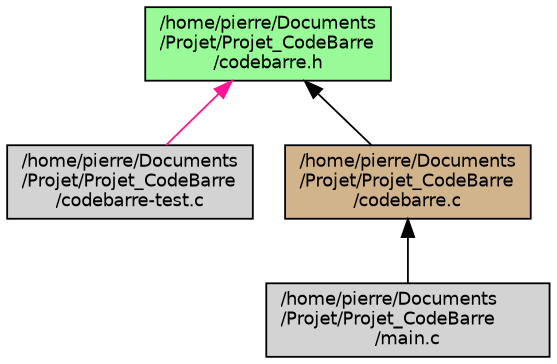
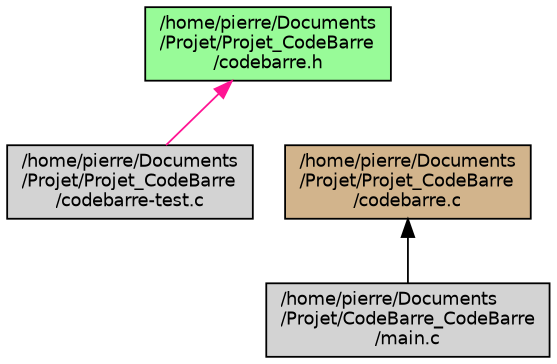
(345, 119) -> none
(408, 320) -> (408, 320)
